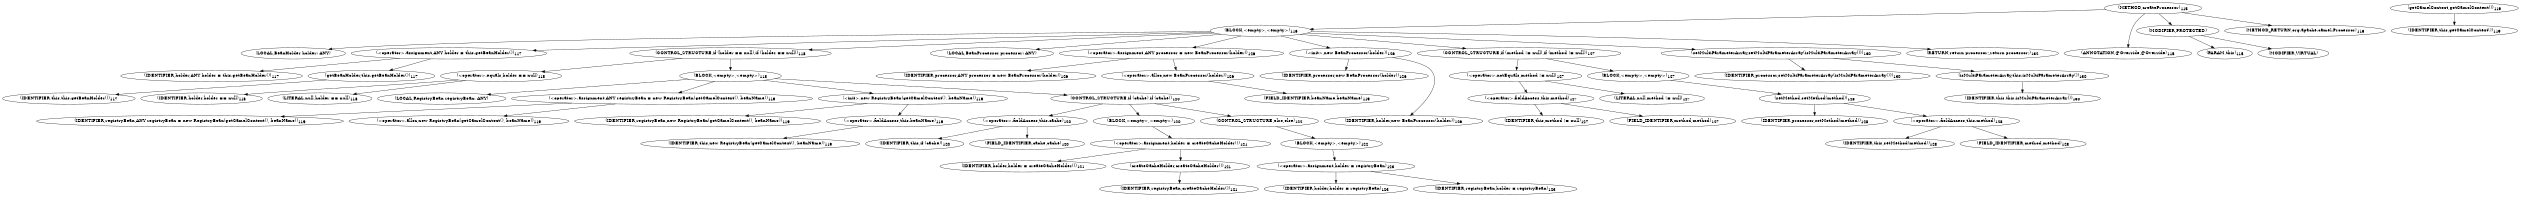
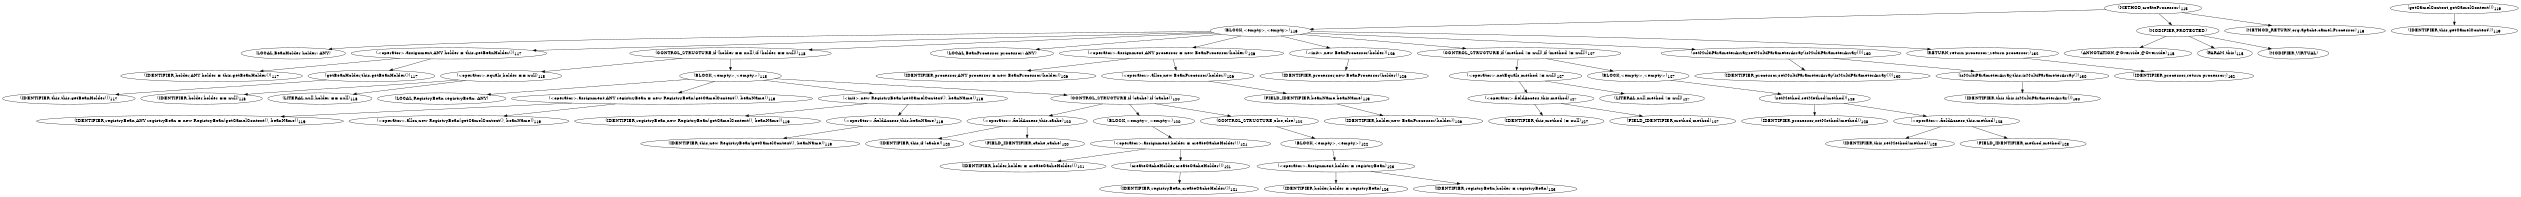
(2133, 27) -> (2154, 41)
(1433, 75) -> (1359, 109)
none -> (2184, 76)
